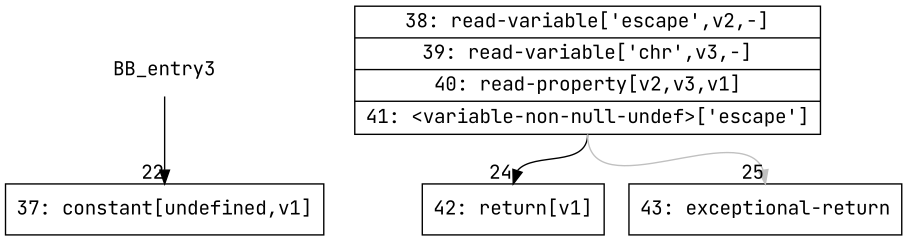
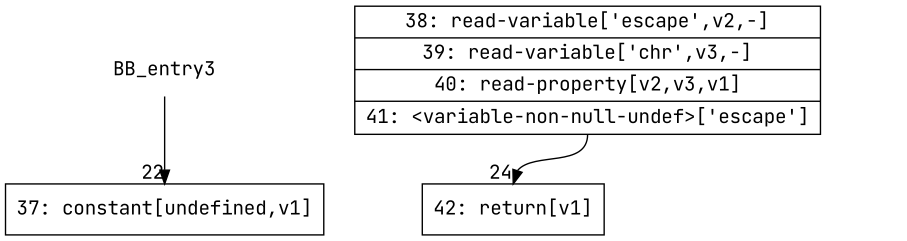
(765, 209) -> none
